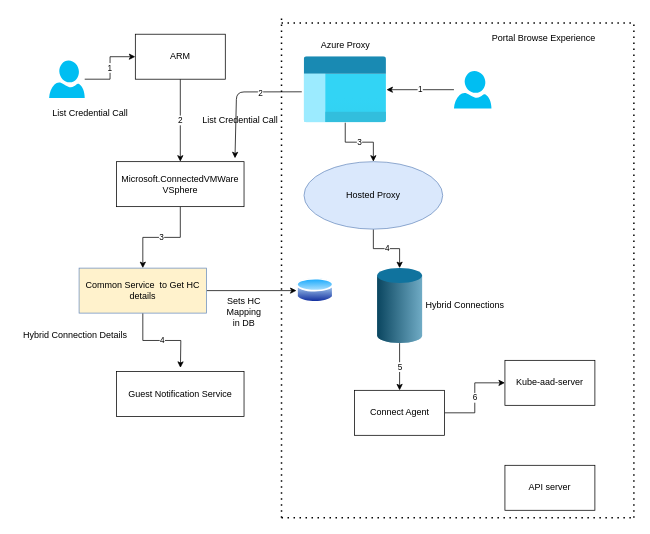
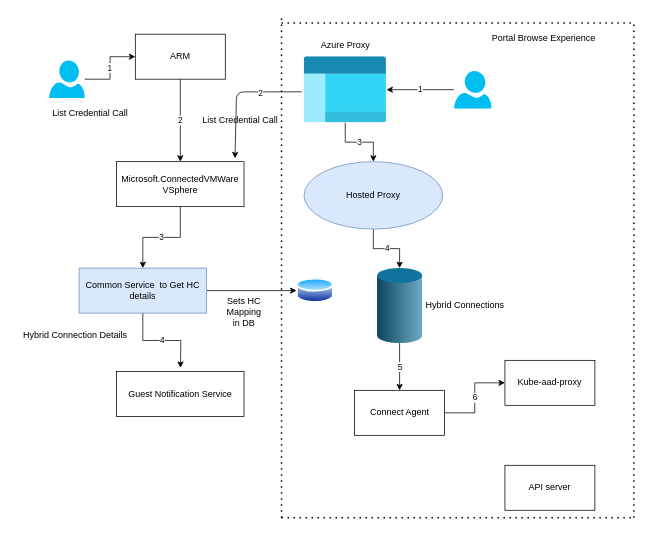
(143, 291) -> (143, 291)
(550, 383) -> (550, 383)
